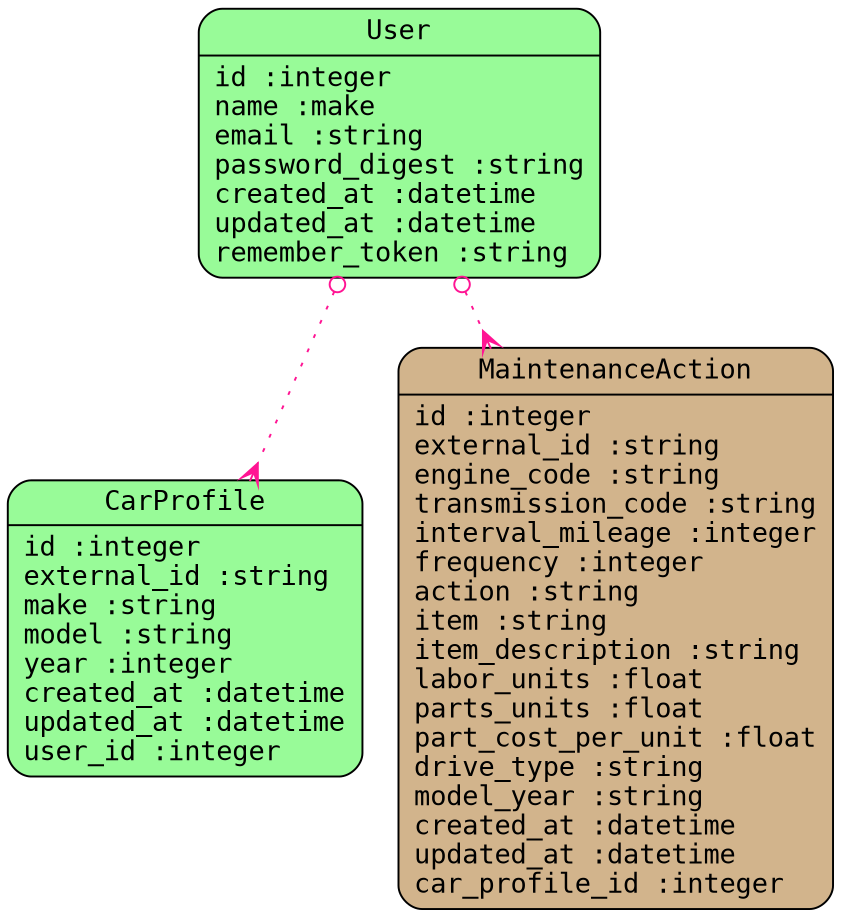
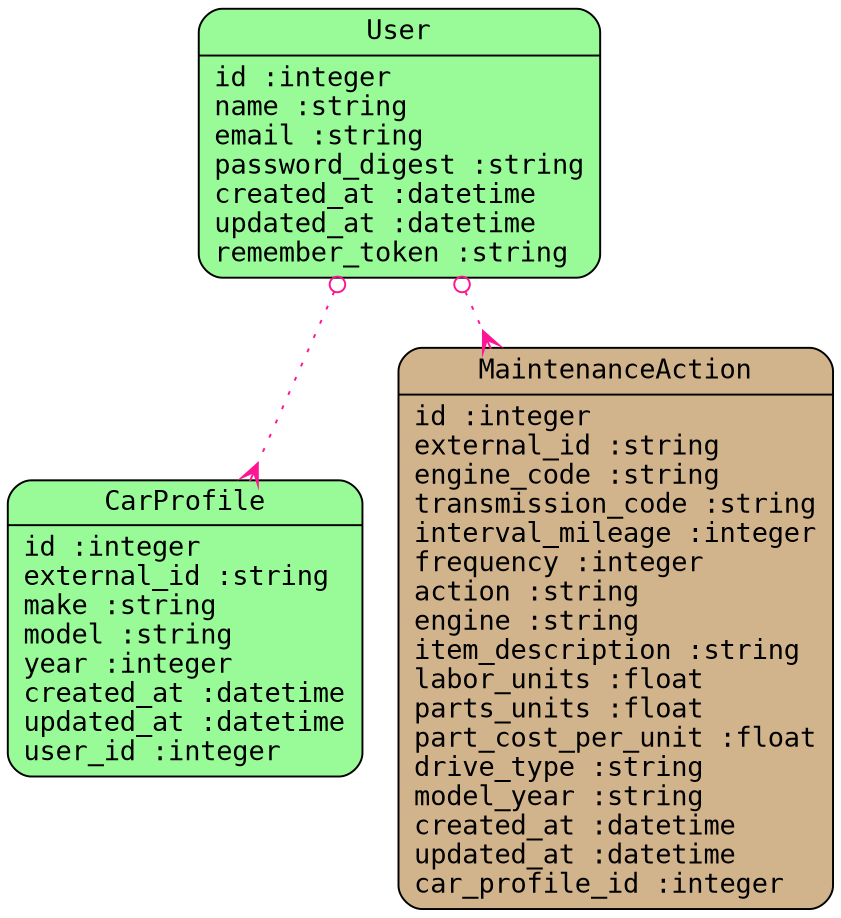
(295, 107) -> (312, 107)
(512, 622) -> (527, 622)
